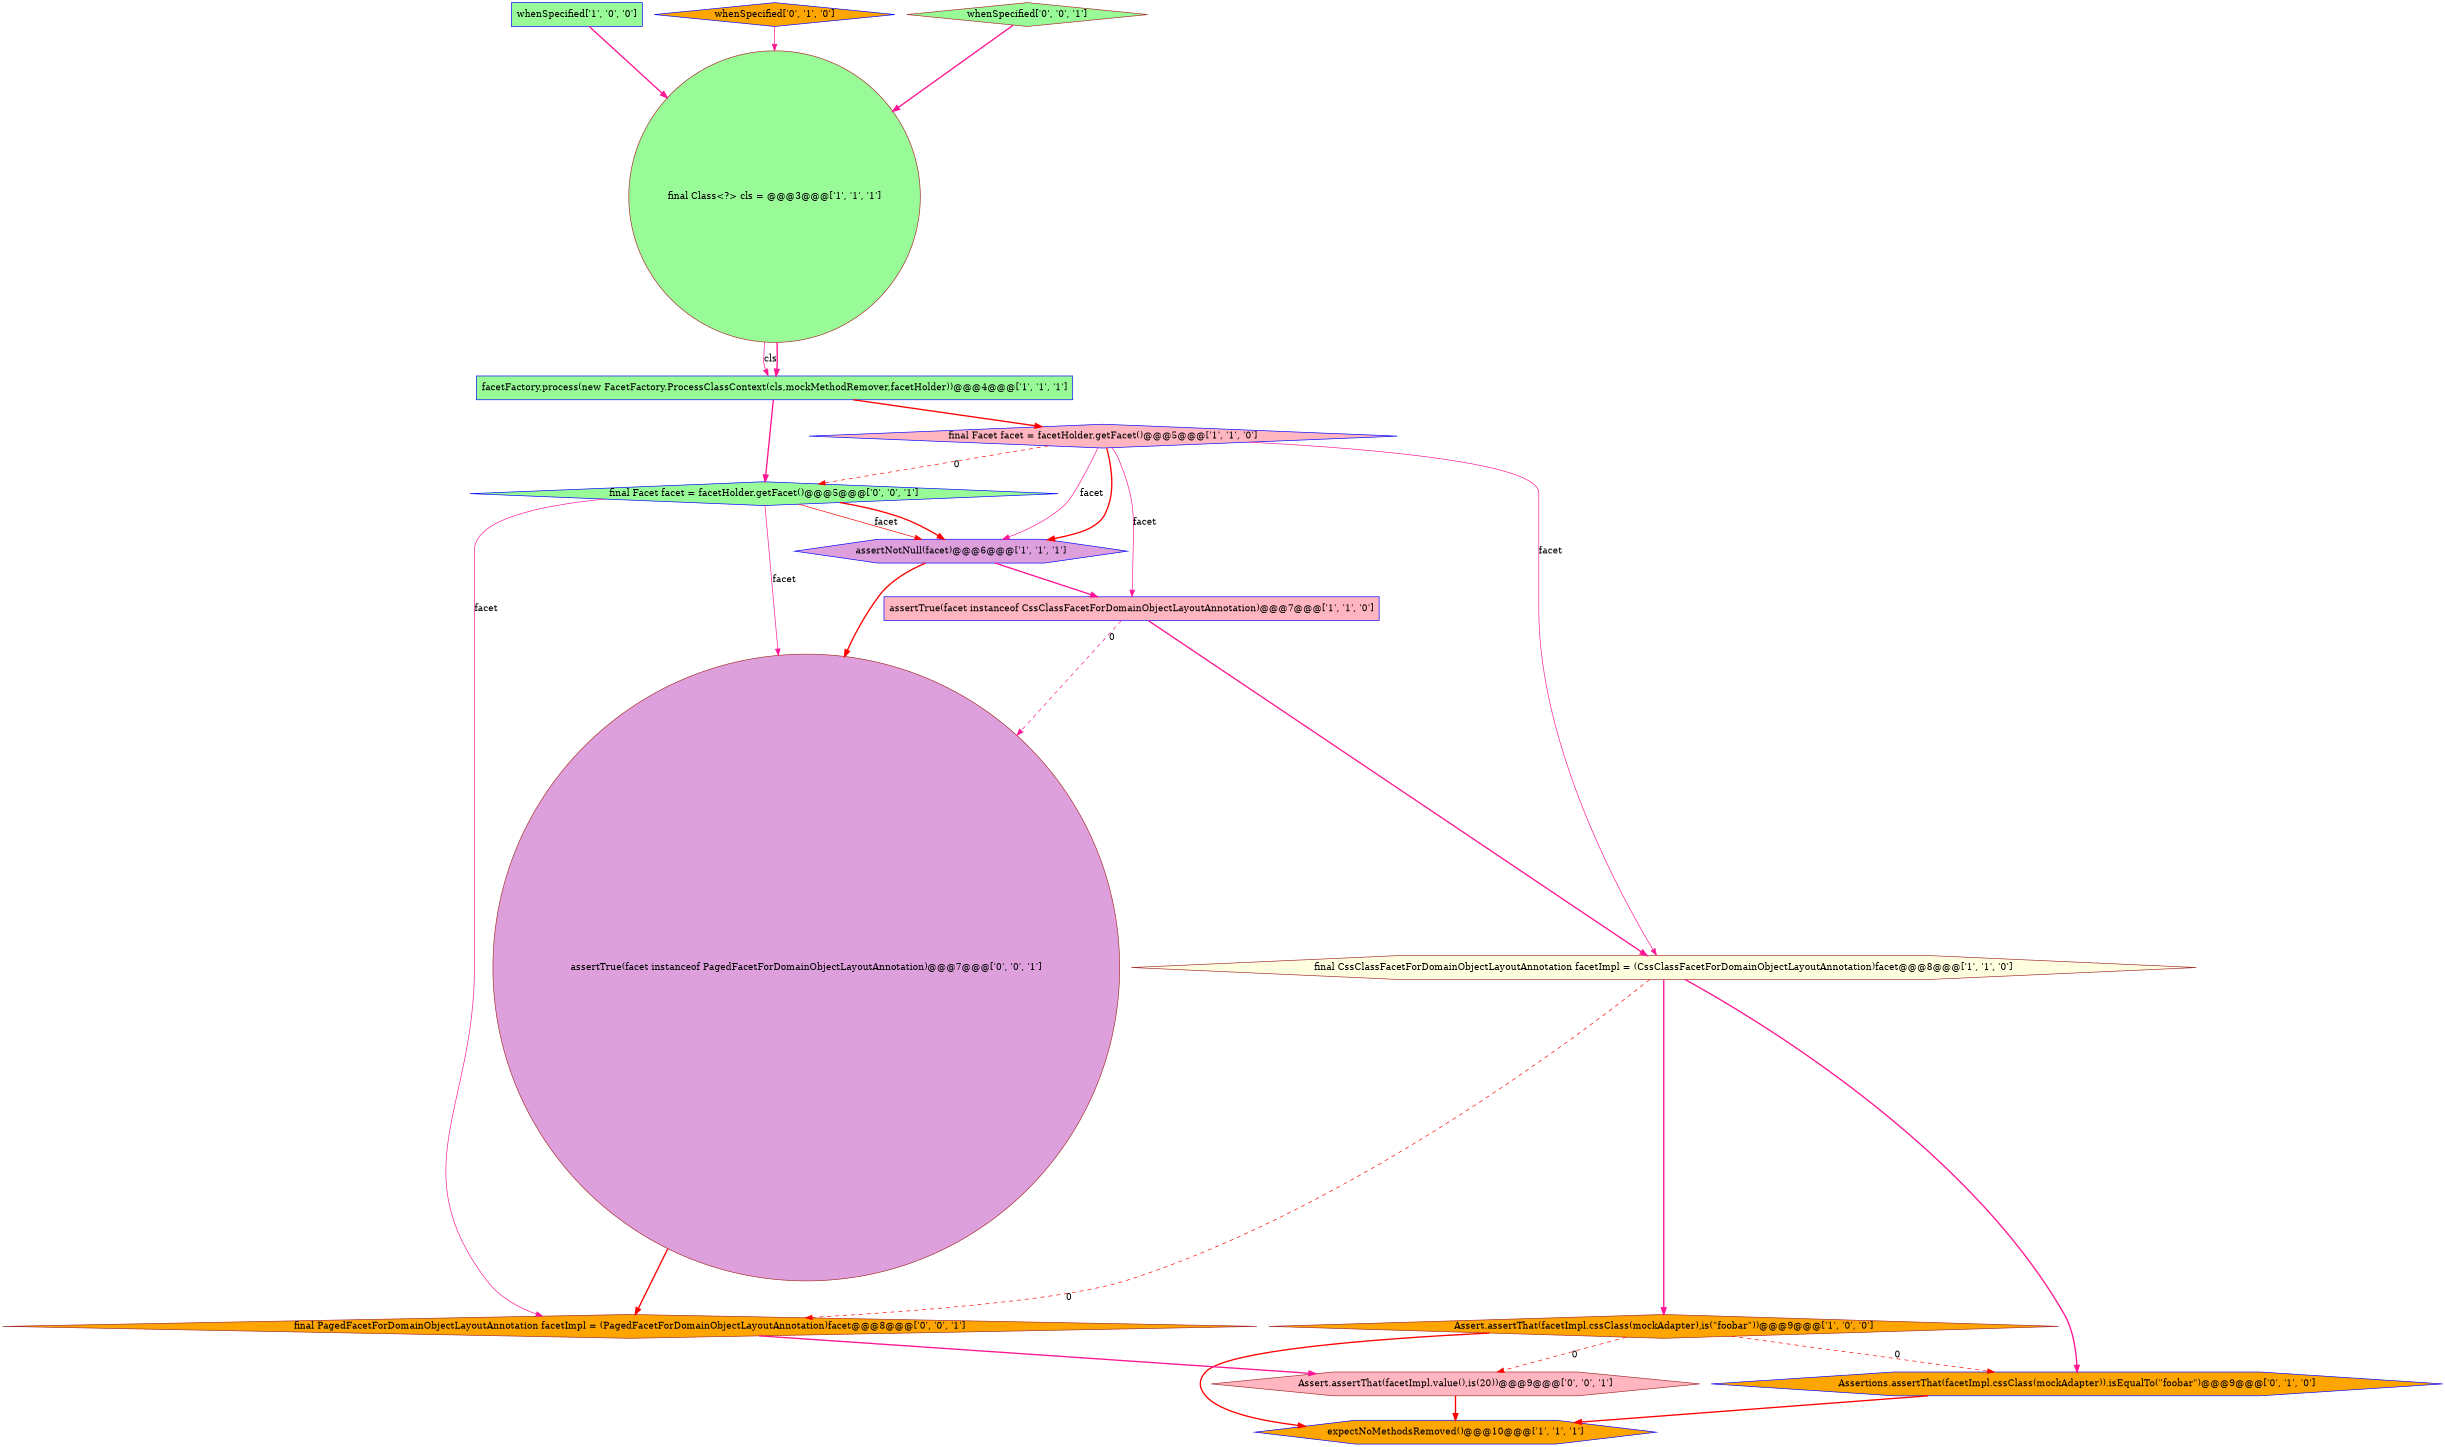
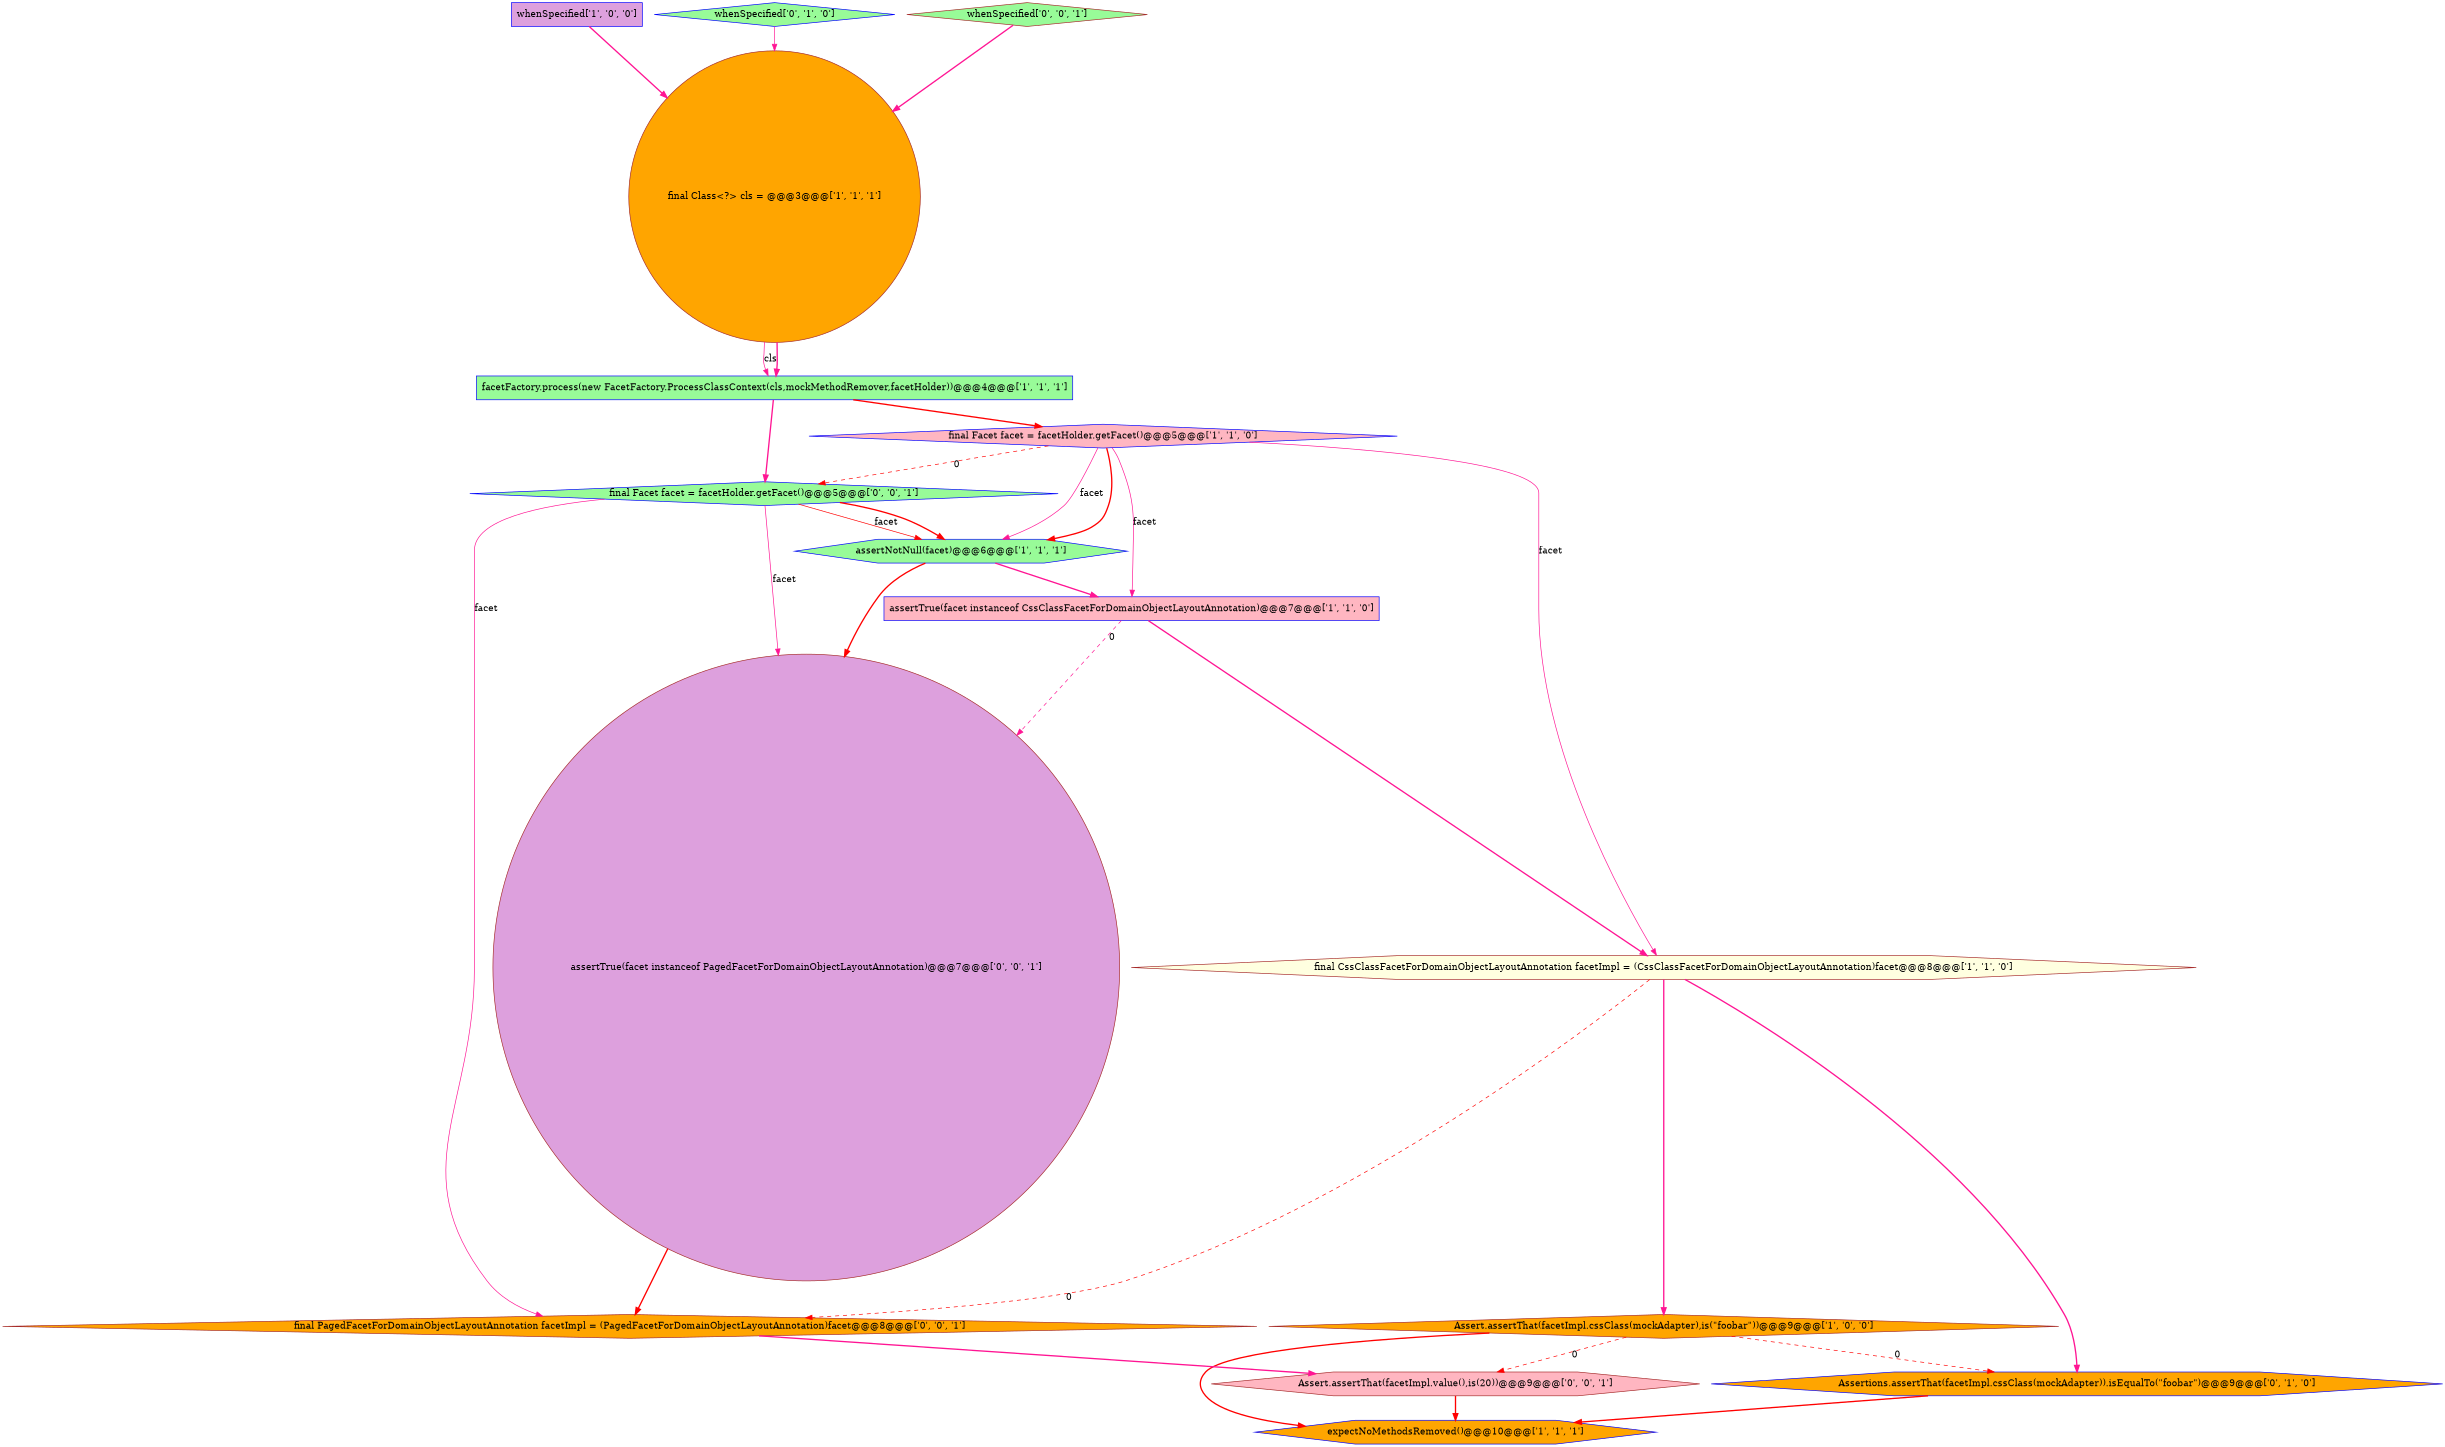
(577, 15) -> (577, 15)
(775, 15) -> (775, 15)
(775, 197) -> (775, 197)
(961, 551) -> (961, 551)
